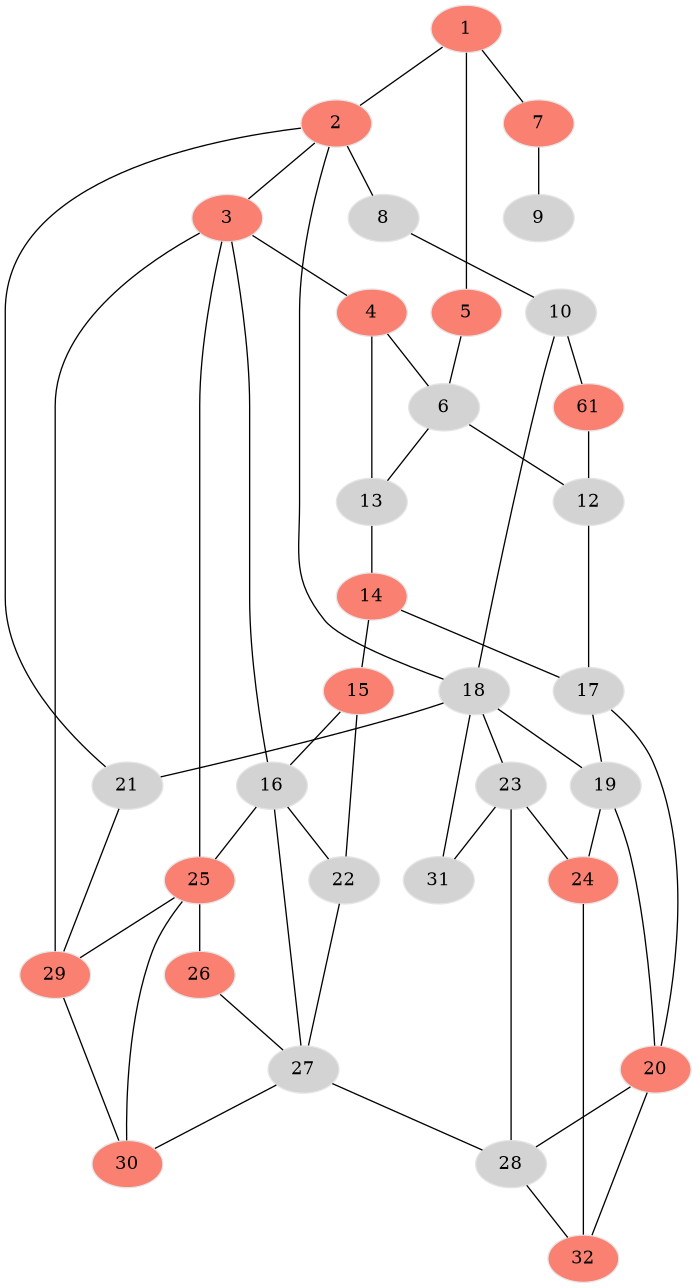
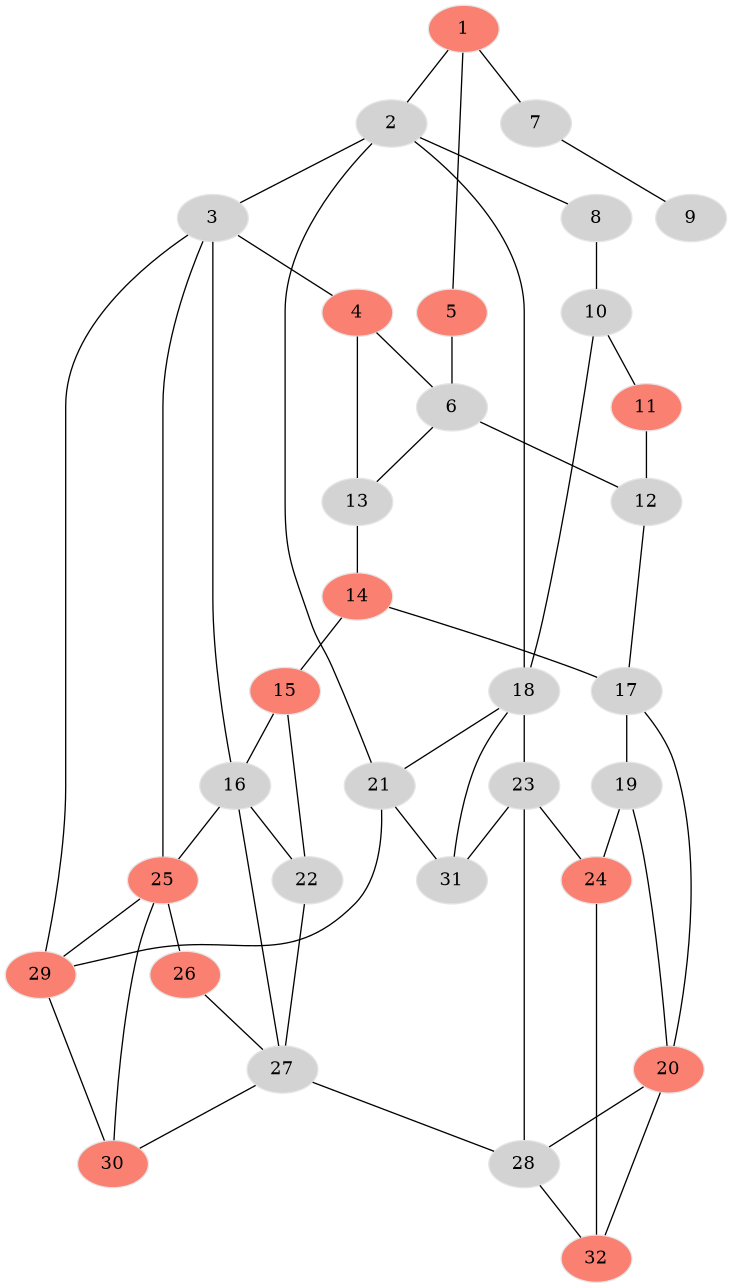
(336, 124) -> (392, 124)
(539, 124) -> (536, 124)
(227, 218) -> (213, 218)
(589, 407) -> (646, 407)
(540, 738) -> none
none -> (416, 833)
